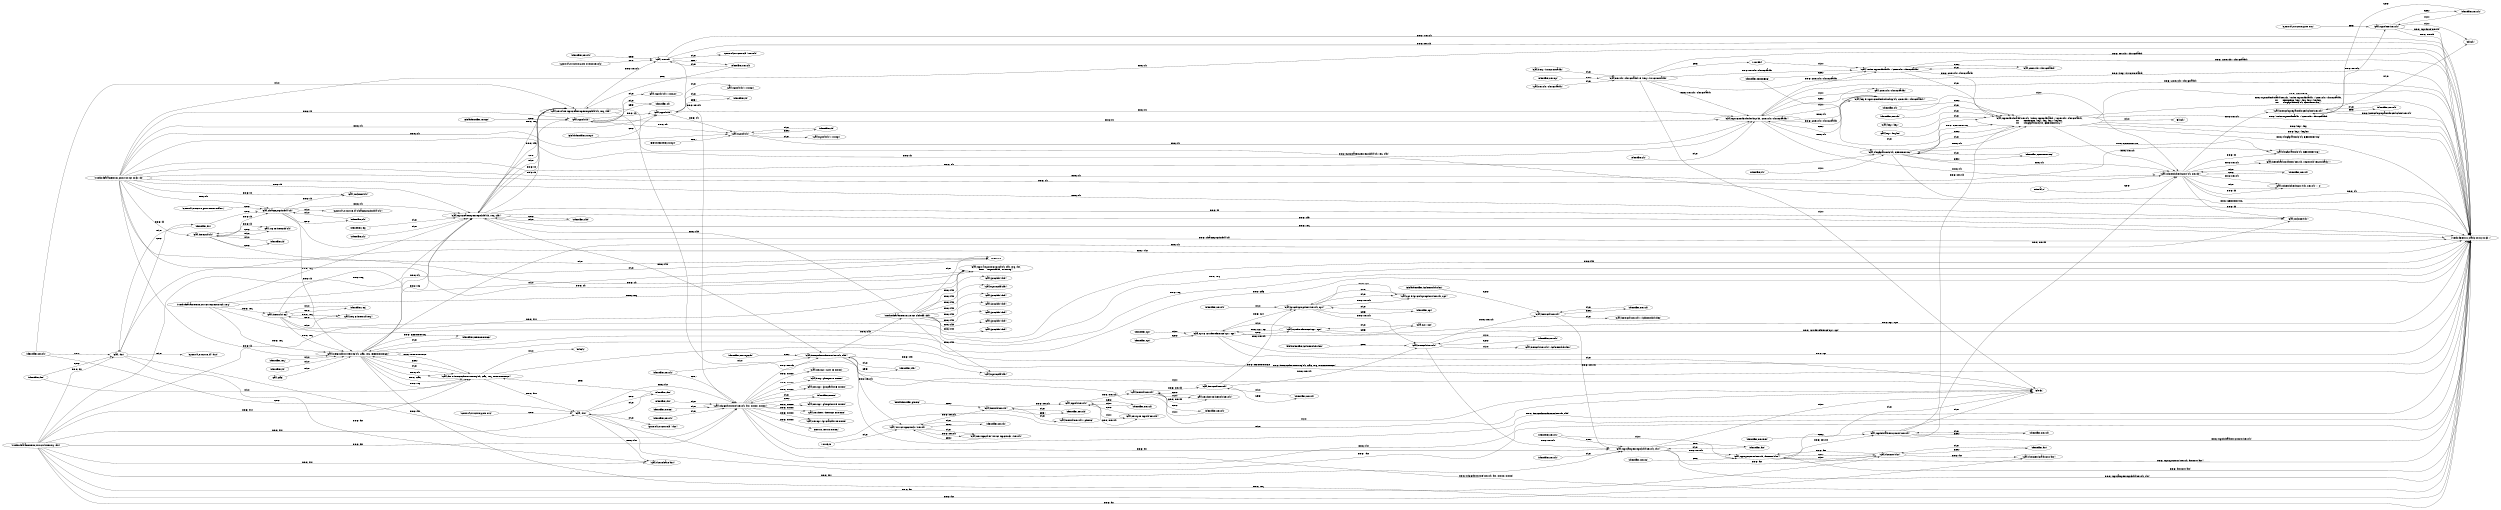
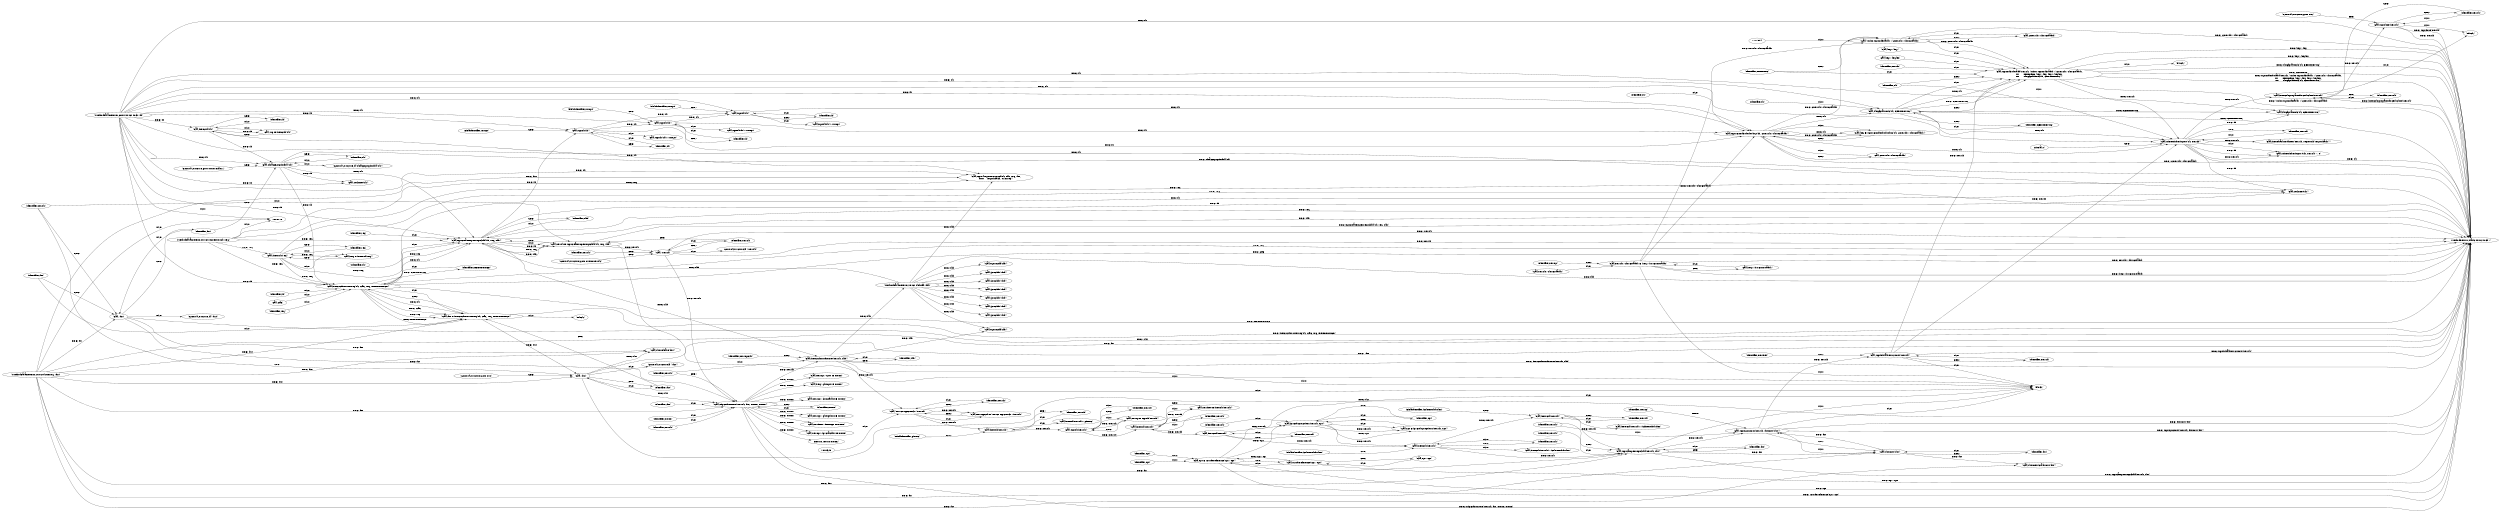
(1697, 66) -> (1695, 270)
(948, 279) -> none
(1696, 458) -> (1696, 413)
